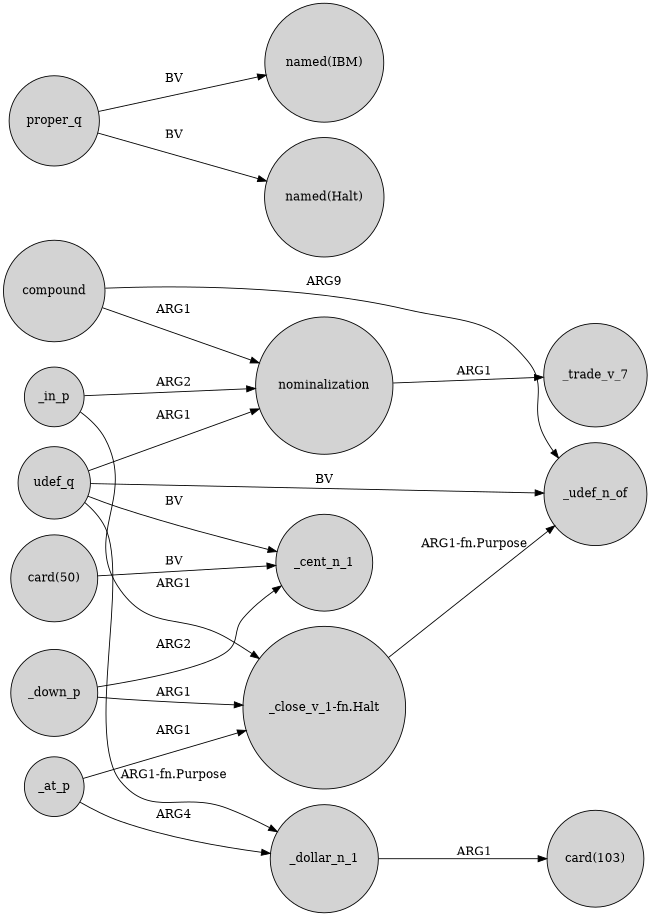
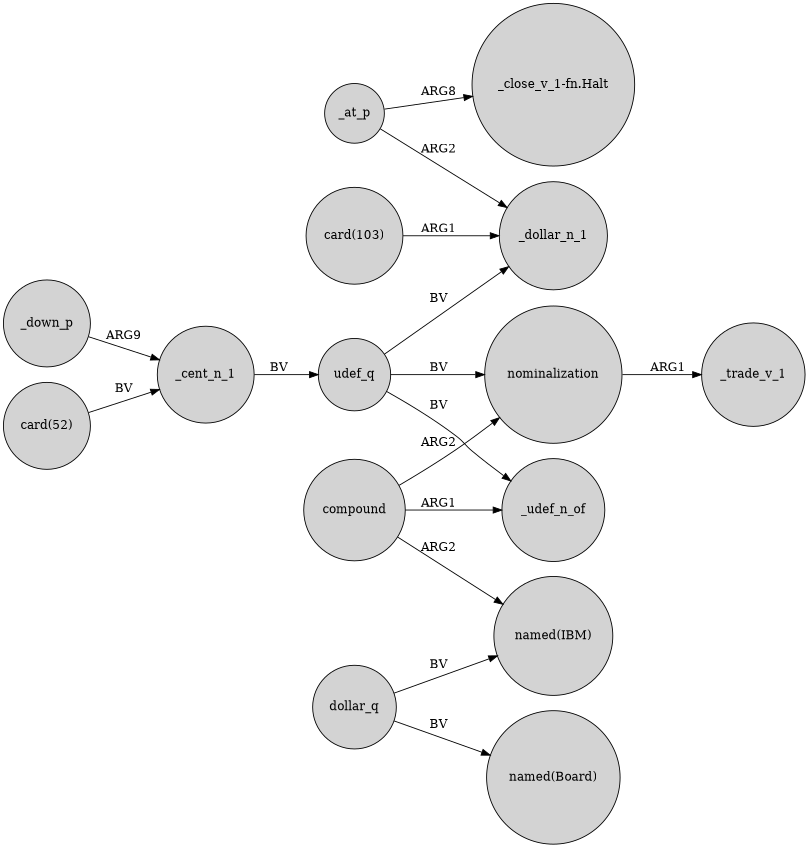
(54, 121) -> (354, 707)
(324, 197) -> (553, 777)
(324, 282) -> (439, 504)
(174, 310) -> (439, 443)
(595, 375) -> (753, 375)
(54, 397) -> none
(174, 416) -> (439, 368)
(177, 525) -> (282, 375)
none -> (447, 568)
(54, 578) -> (47, 426)
(468, 594) -> none
(174, 645) -> (124, 336)
(166, 702) -> none
(174, 731) -> (439, 92)
(174, 775) -> (439, 299)
(174, 815) -> (439, 149)
(458, 859) -> (447, 236)
